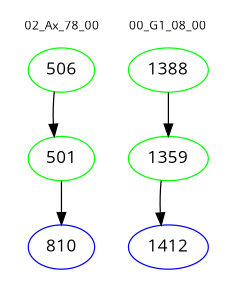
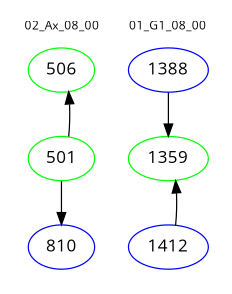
(62, 26) -> (62, 26)
(168, 26) -> (168, 26)
(168, 70) -> (168, 70)
(53, 108) -> (70, 120)
(160, 197) -> (177, 209)
